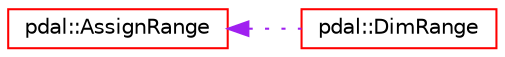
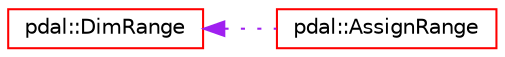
(275, 29) -> (250, 29)
